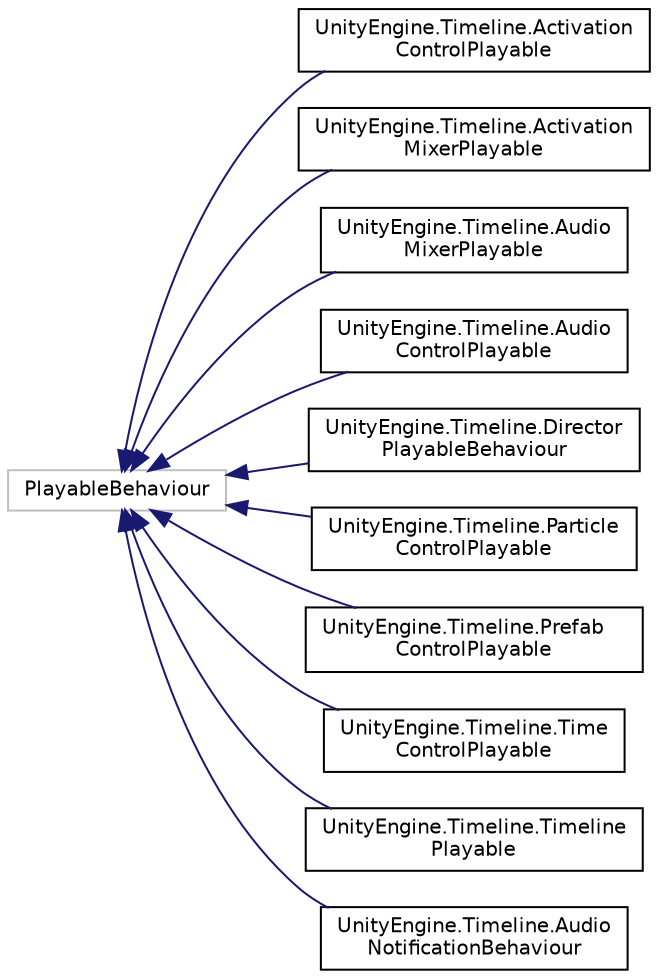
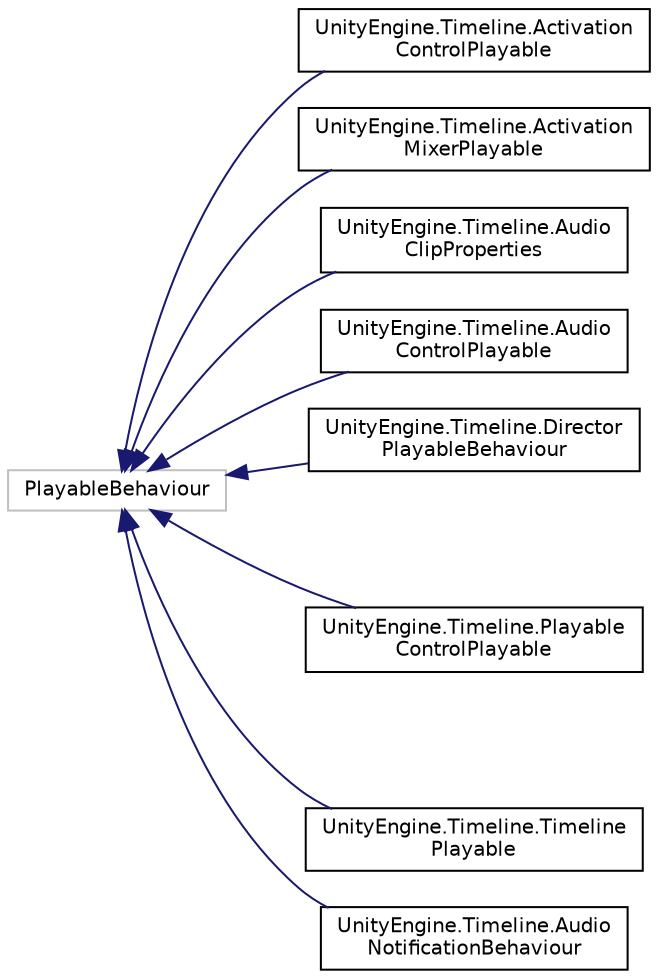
(474, 240) -> (474, 240)
(474, 539) -> none
(474, 640) -> (474, 640)
(474, 741) -> none
